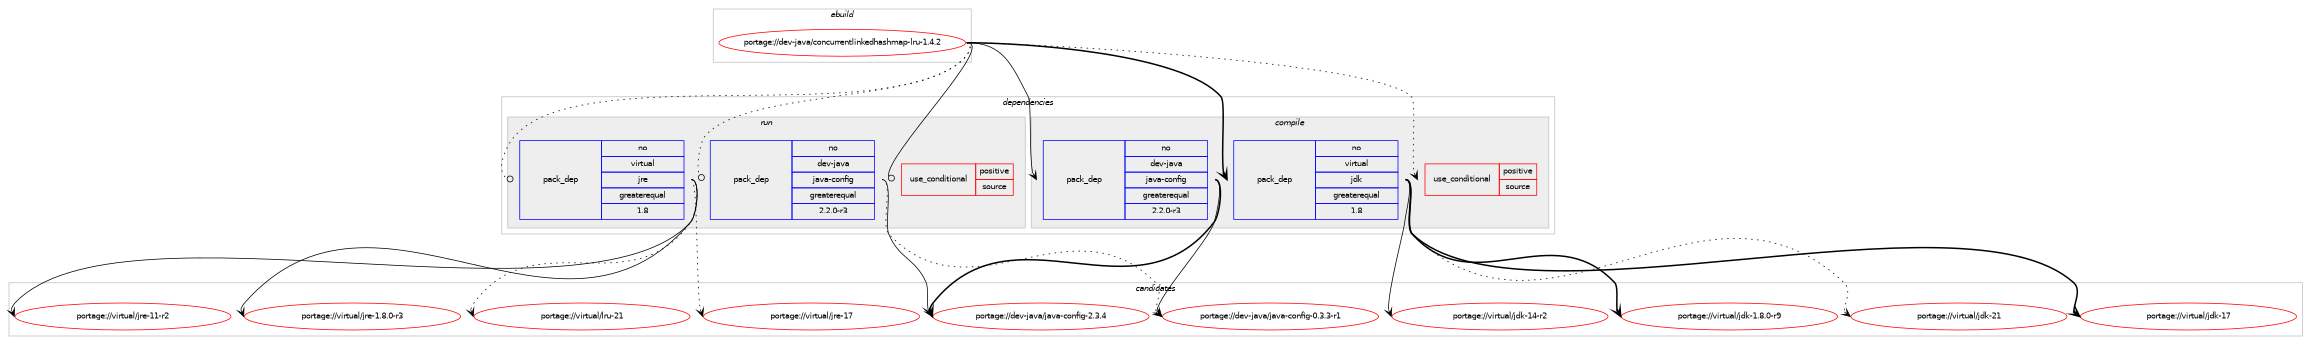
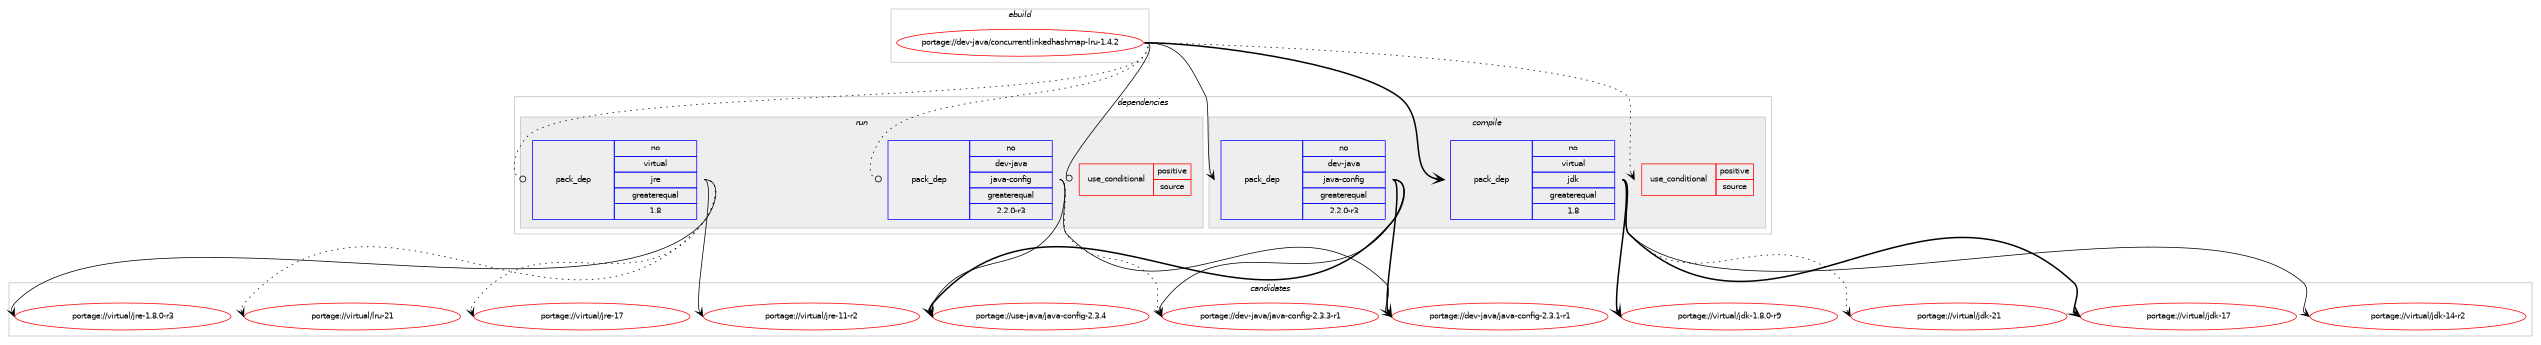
(1041, 316) -> (1041, 316)
(1270, 316) -> (1270, 316)
none -> (1500, 316)
